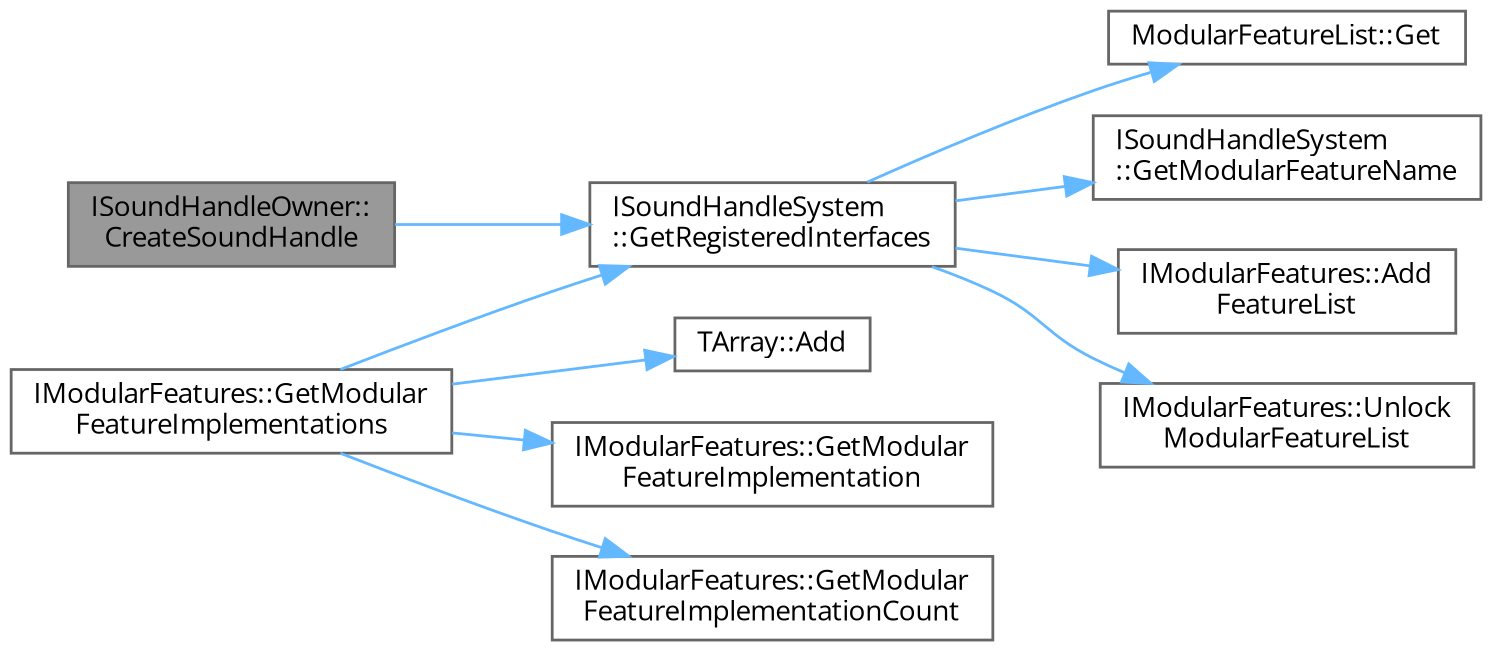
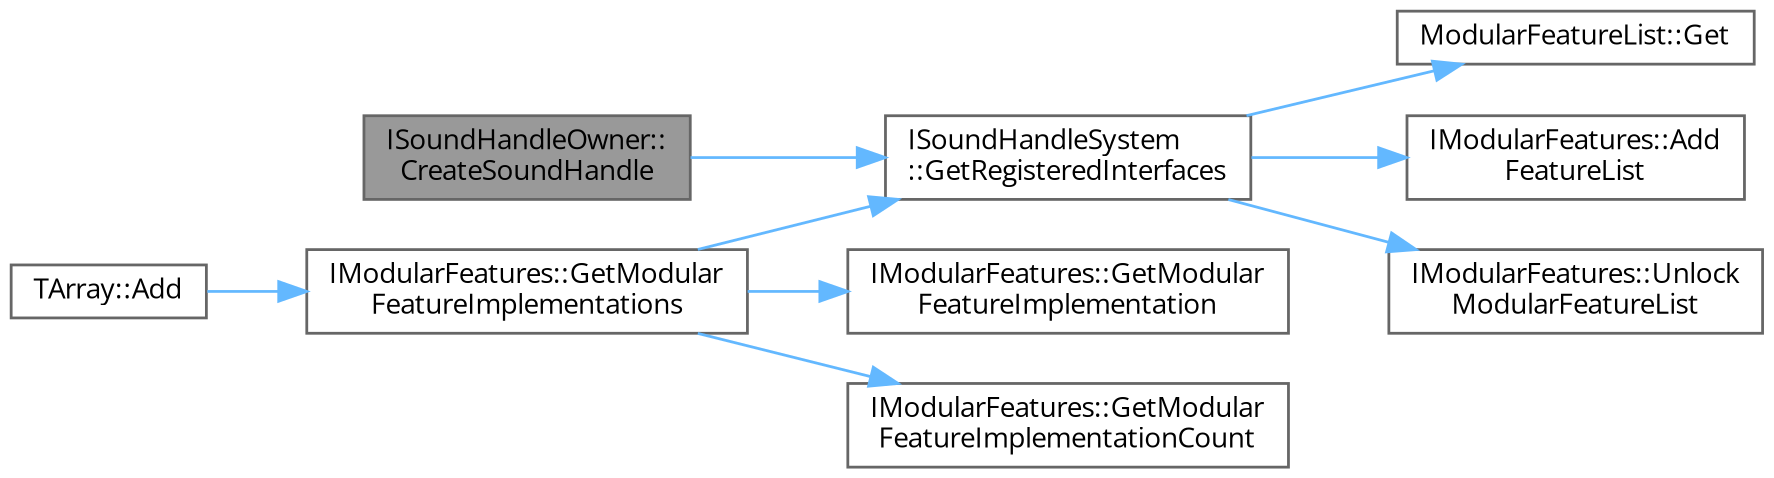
(1287, 158) -> none
(549, 372) -> (243, 291)
